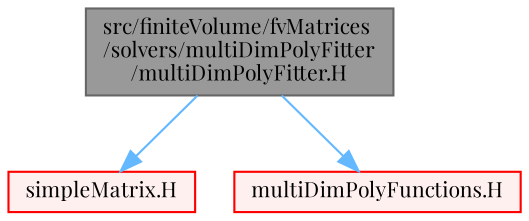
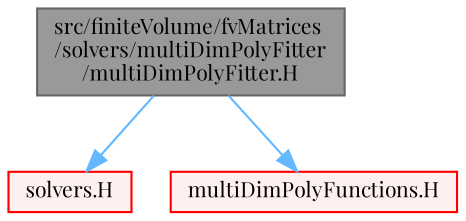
(102, 192) -> (70, 192)
